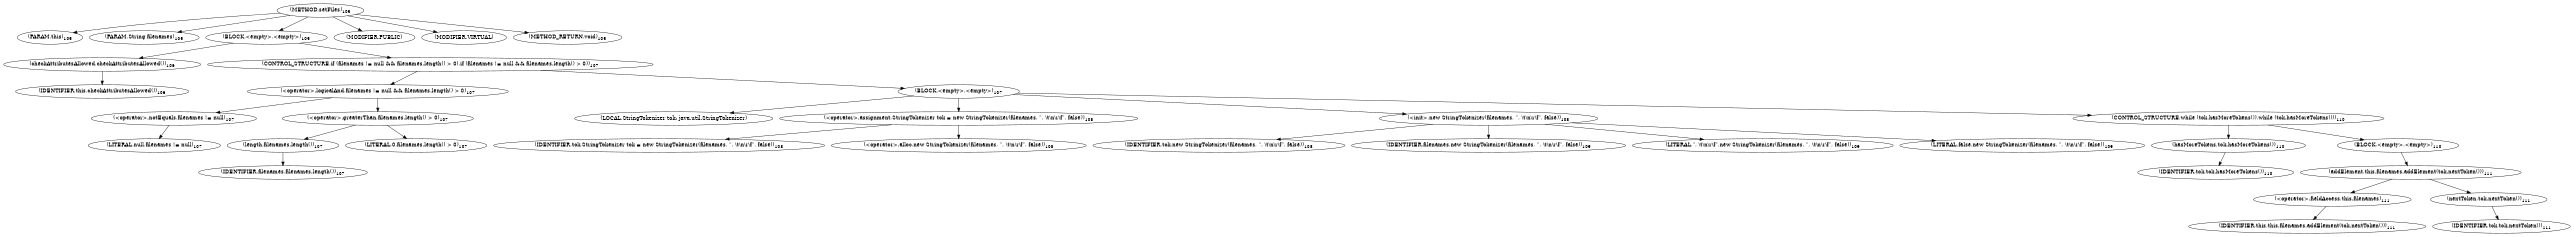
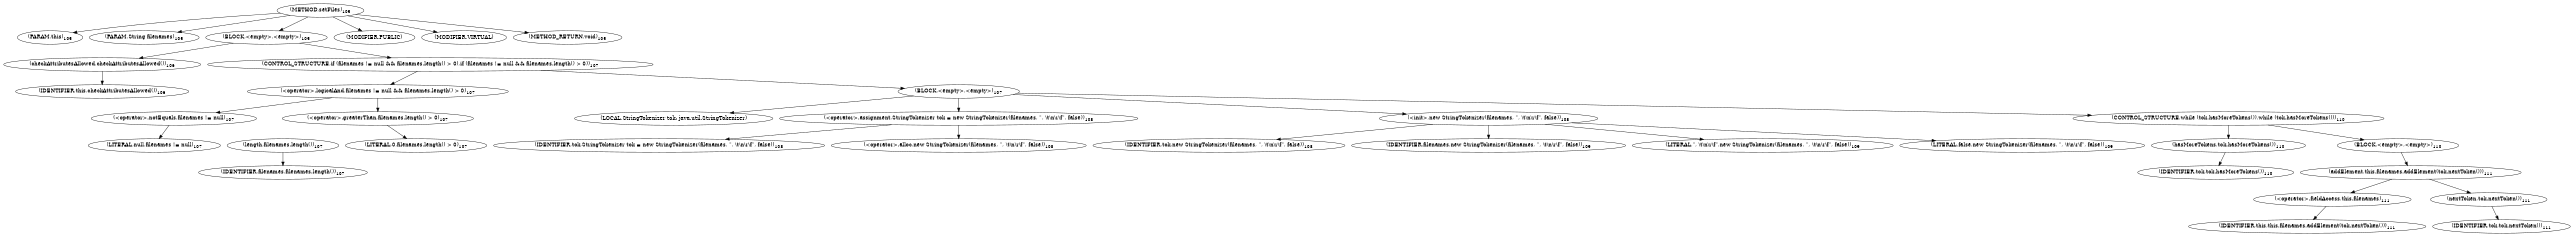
(332, 132) -> none
